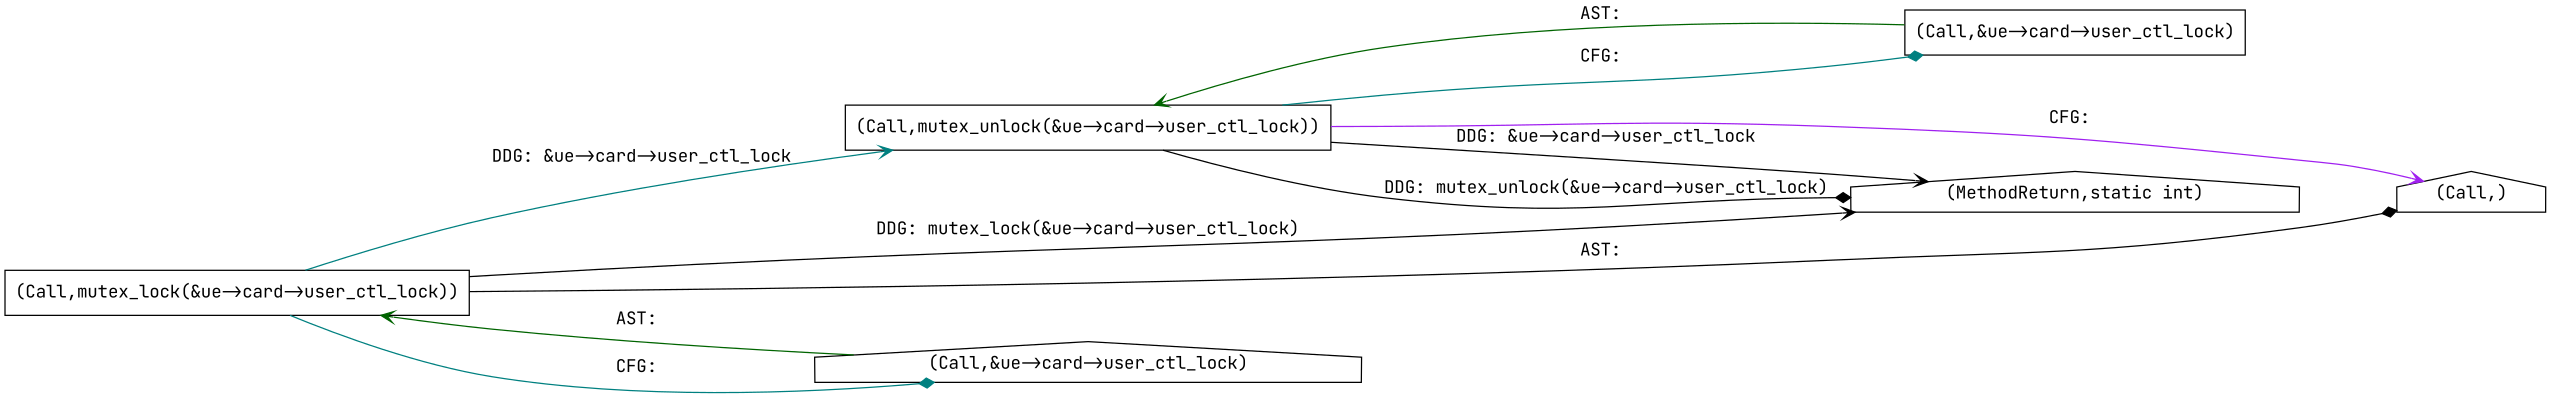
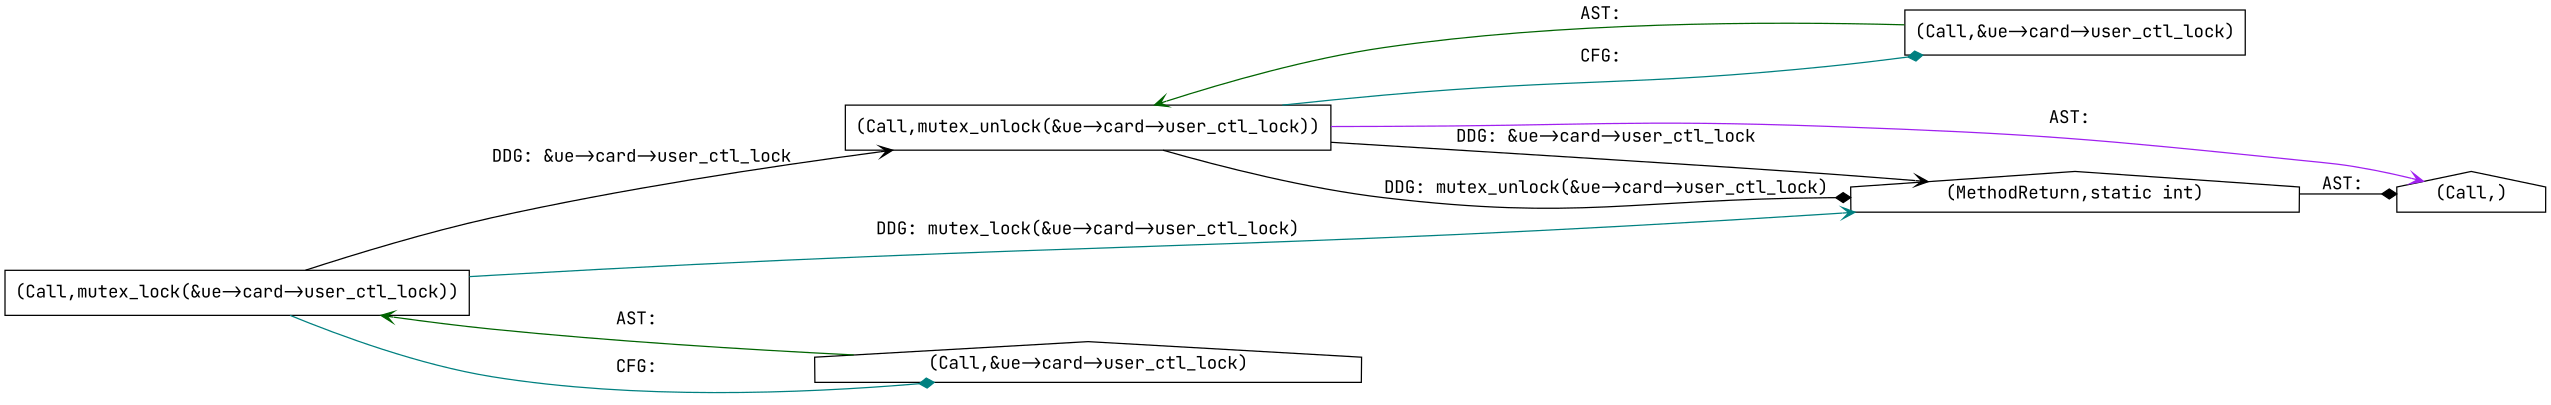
(2075, 118) -> (2075, 118)
(590, 198) -> (590, 198)
(1156, 246) -> (1156, 246)
(1427, 275) -> (2341, 194)
